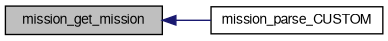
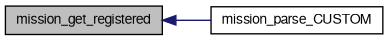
(84, 20) -> (84, 20)
